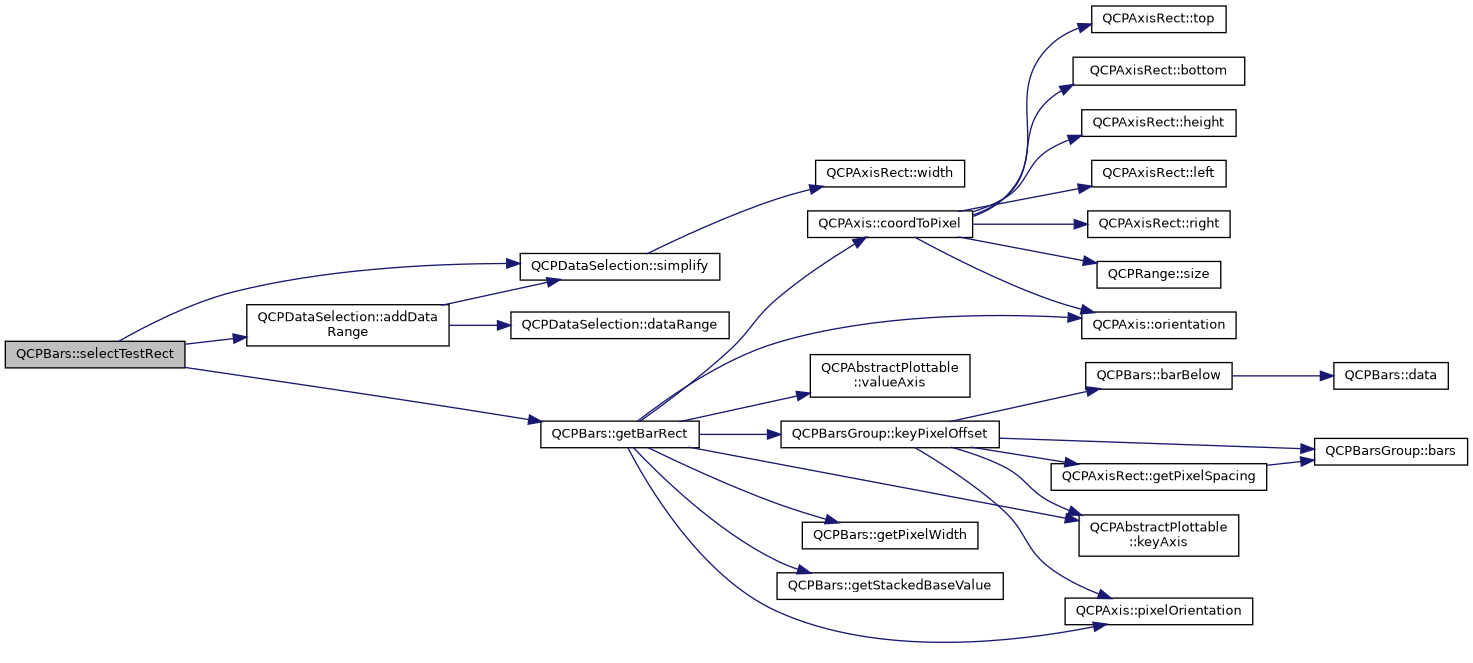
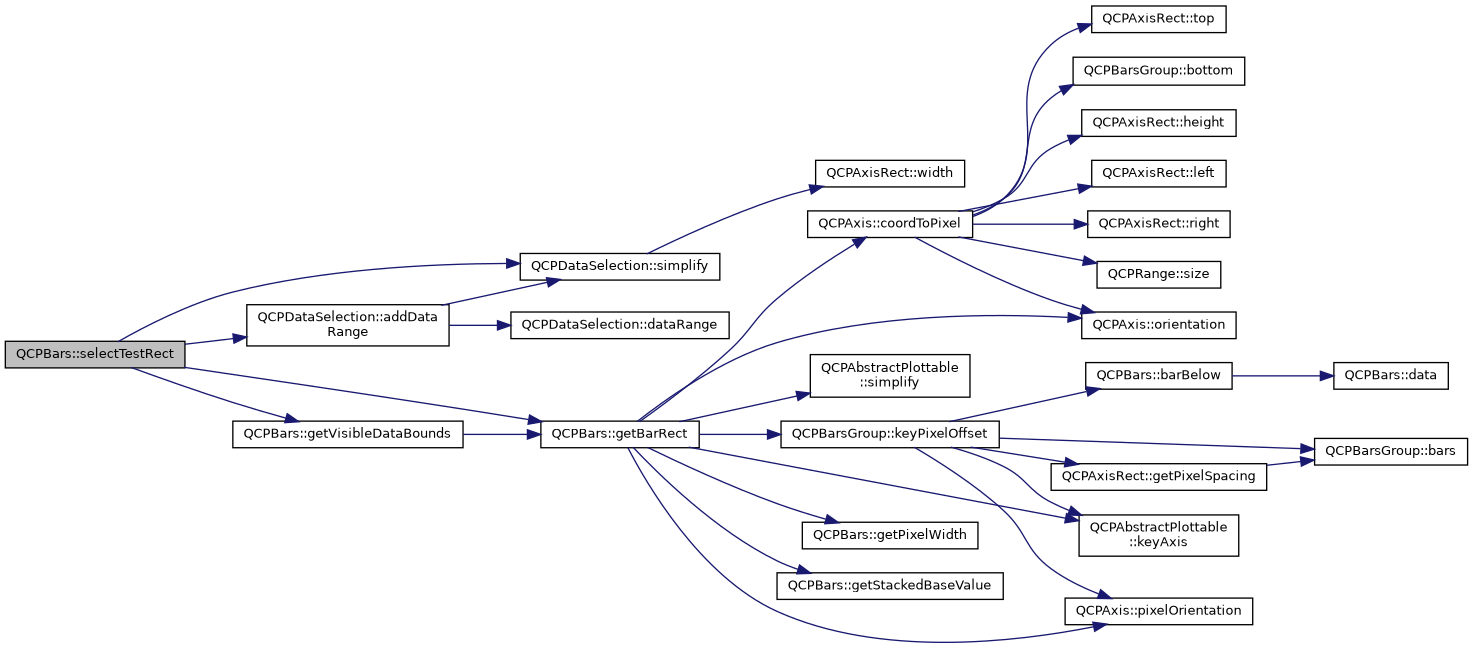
(1159, 71) -> (1159, 71)
(890, 376) -> (890, 376)
none -> (348, 434)
